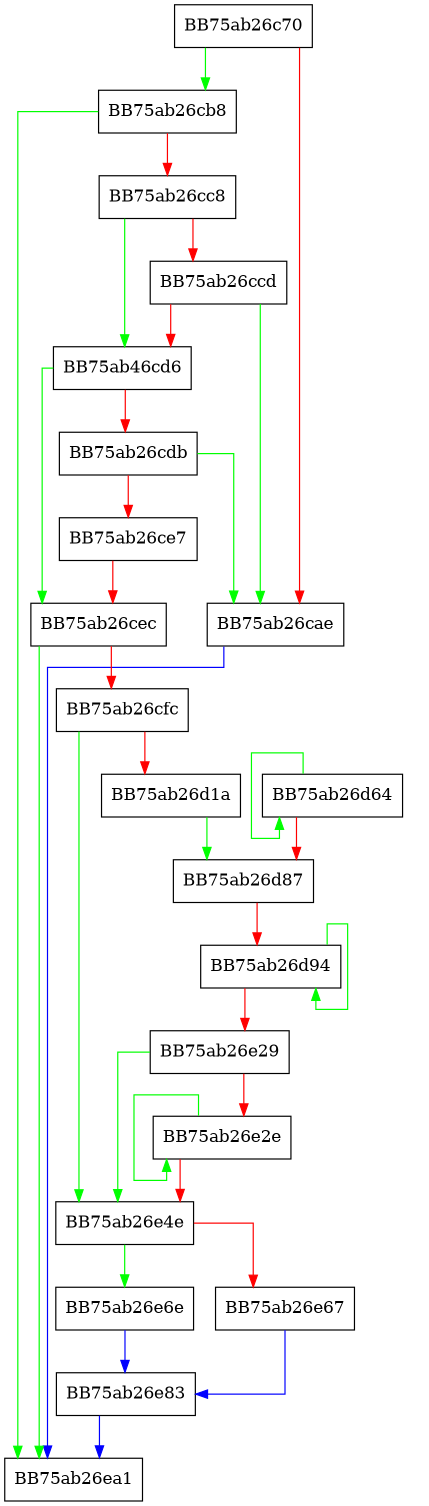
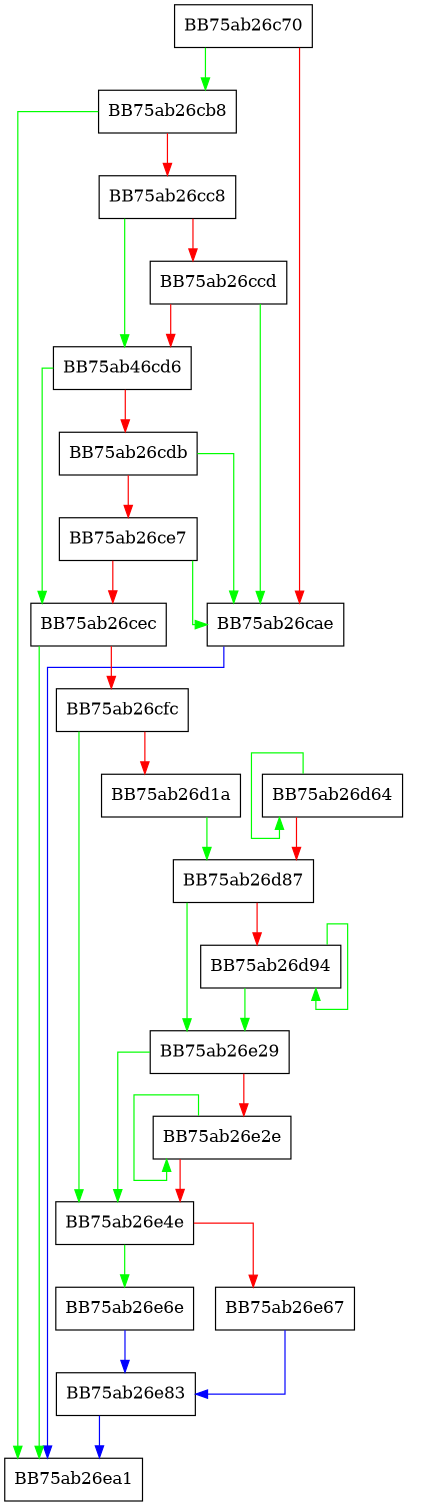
none -> (193, 594)
none -> (187, 961)
(245, 1003) -> (245, 1003)
